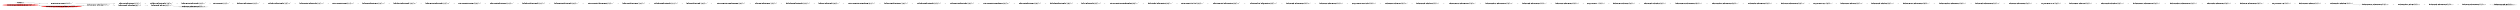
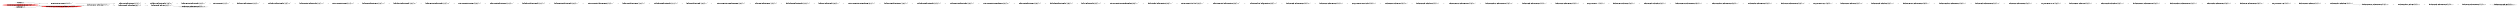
none -> (21, 7)
